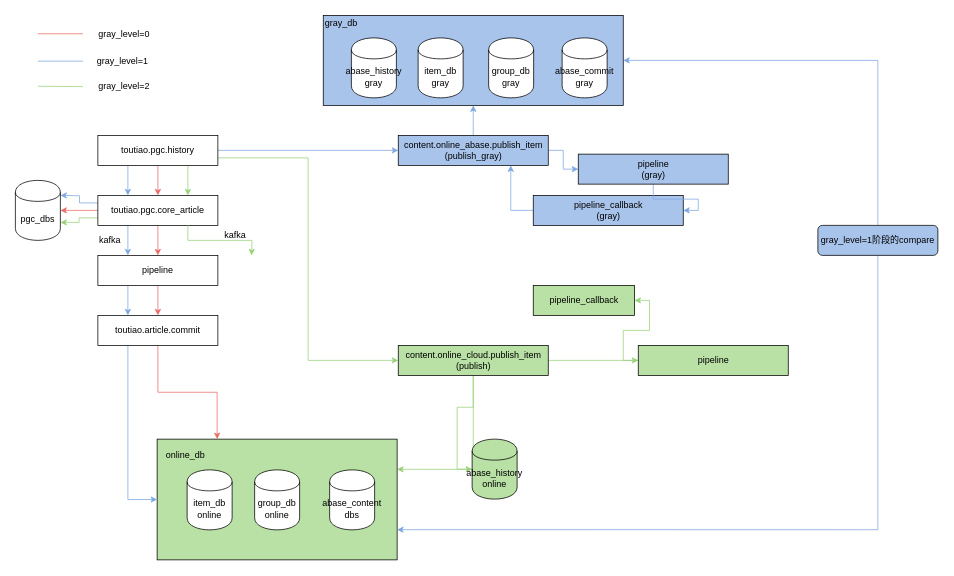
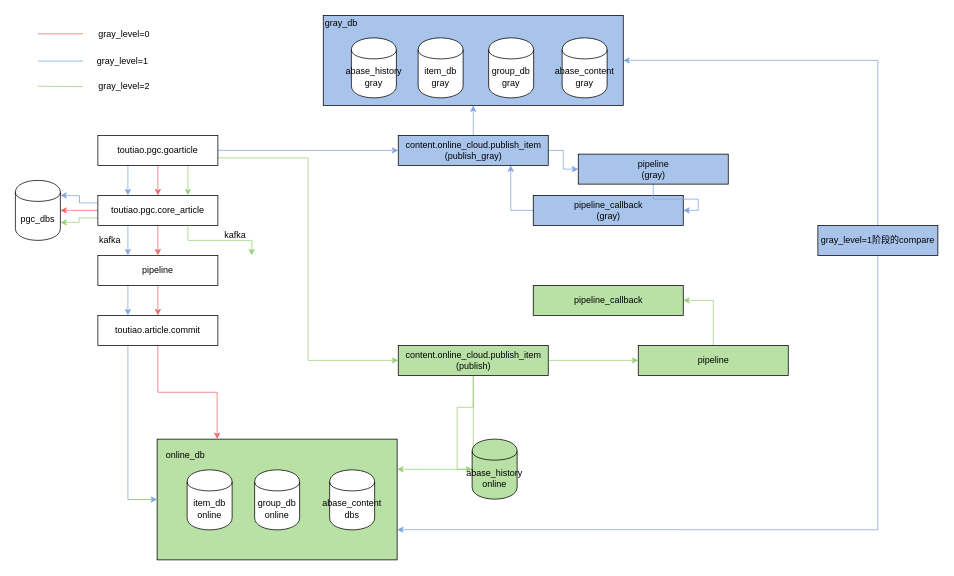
(585, 77) -> (585, 77)
(158, 150) -> (158, 150)
(474, 150) -> (474, 150)
(878, 240) -> (878, 240)
(584, 300) -> (608, 300)
